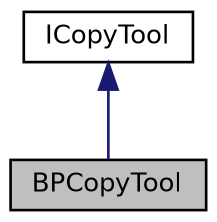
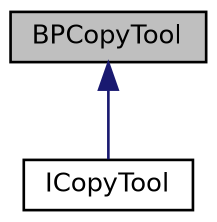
(108, 125) -> (108, 125)
